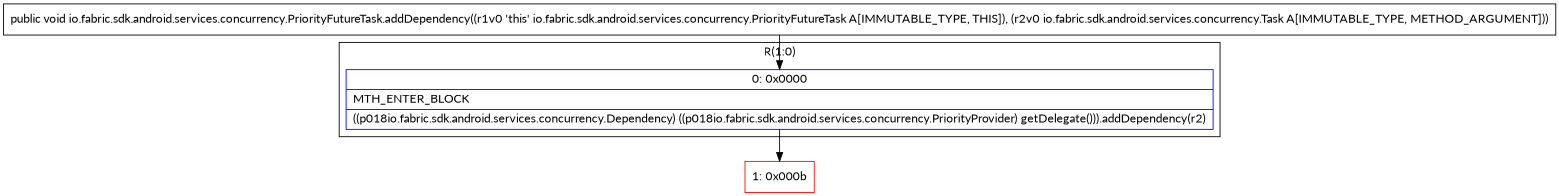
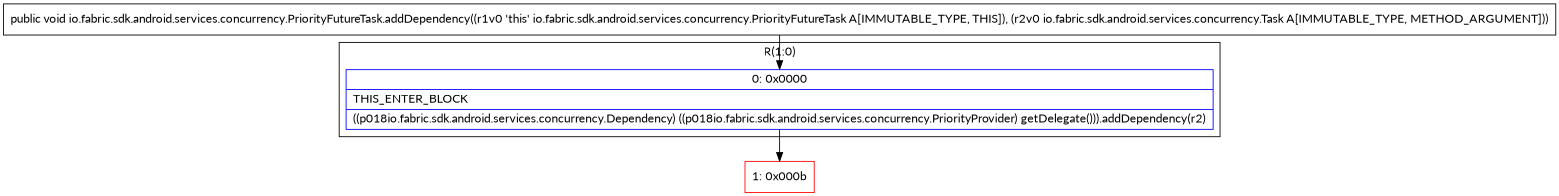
(411, 99) -> (411, 99)
